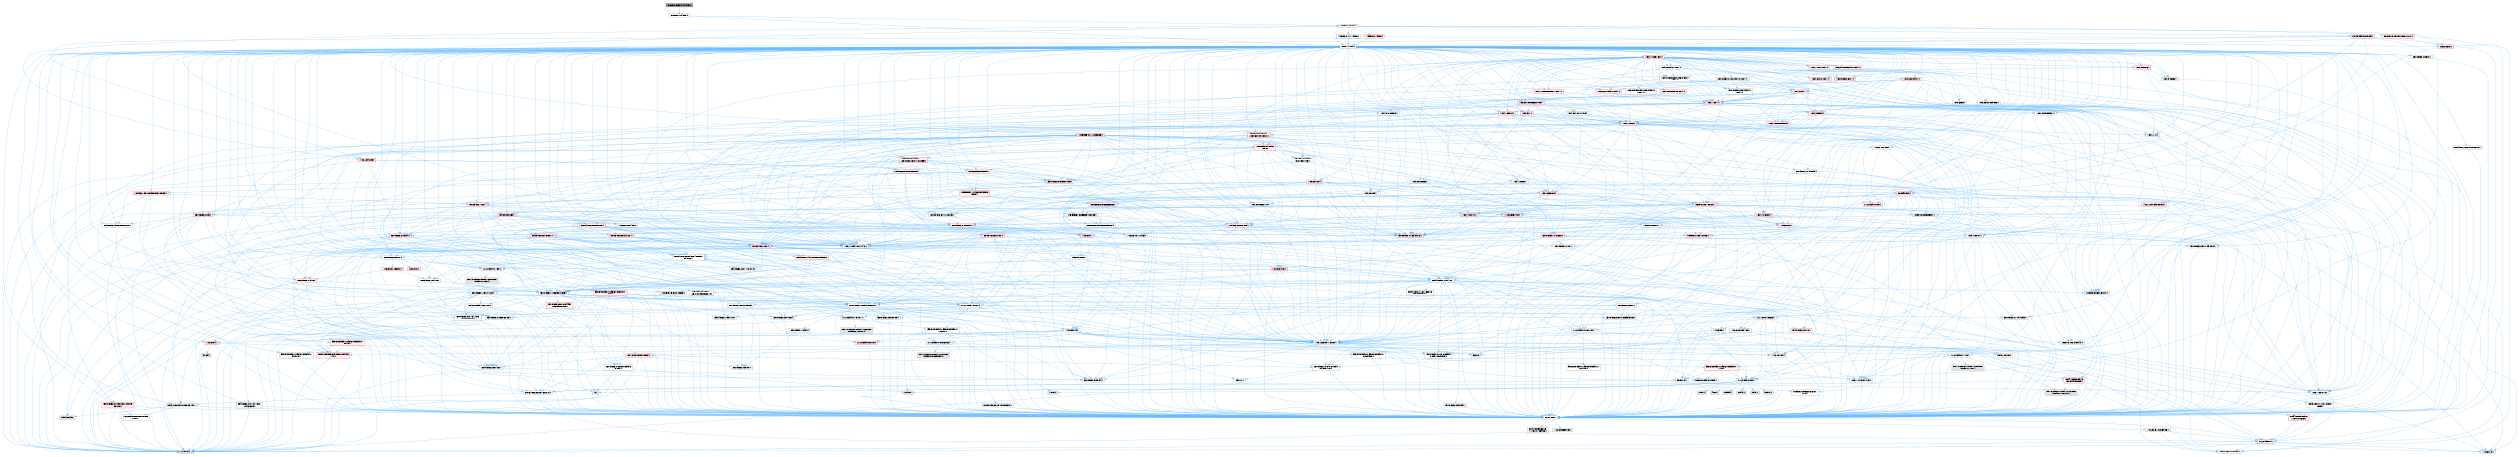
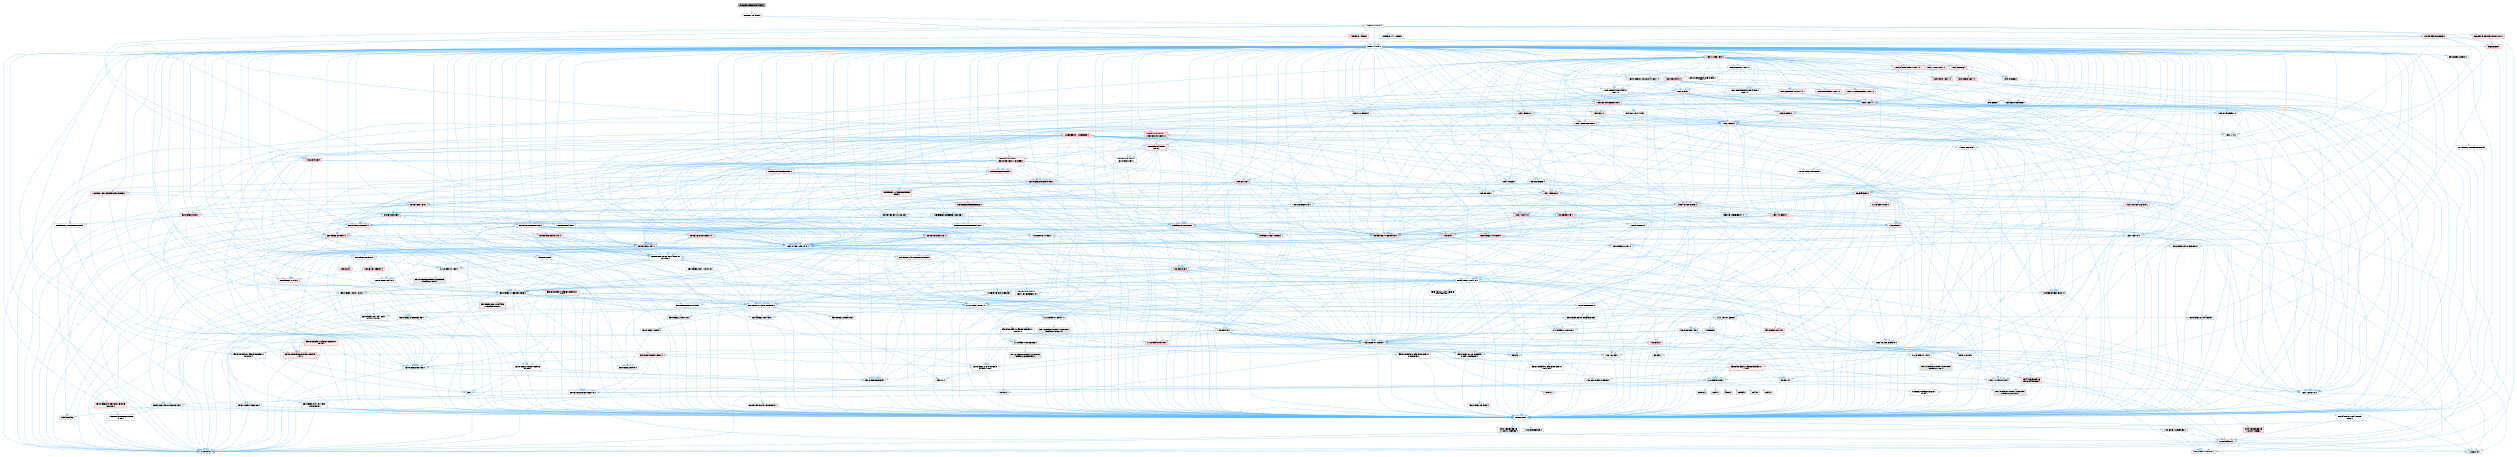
(40, 75) -> (2161, 79)
